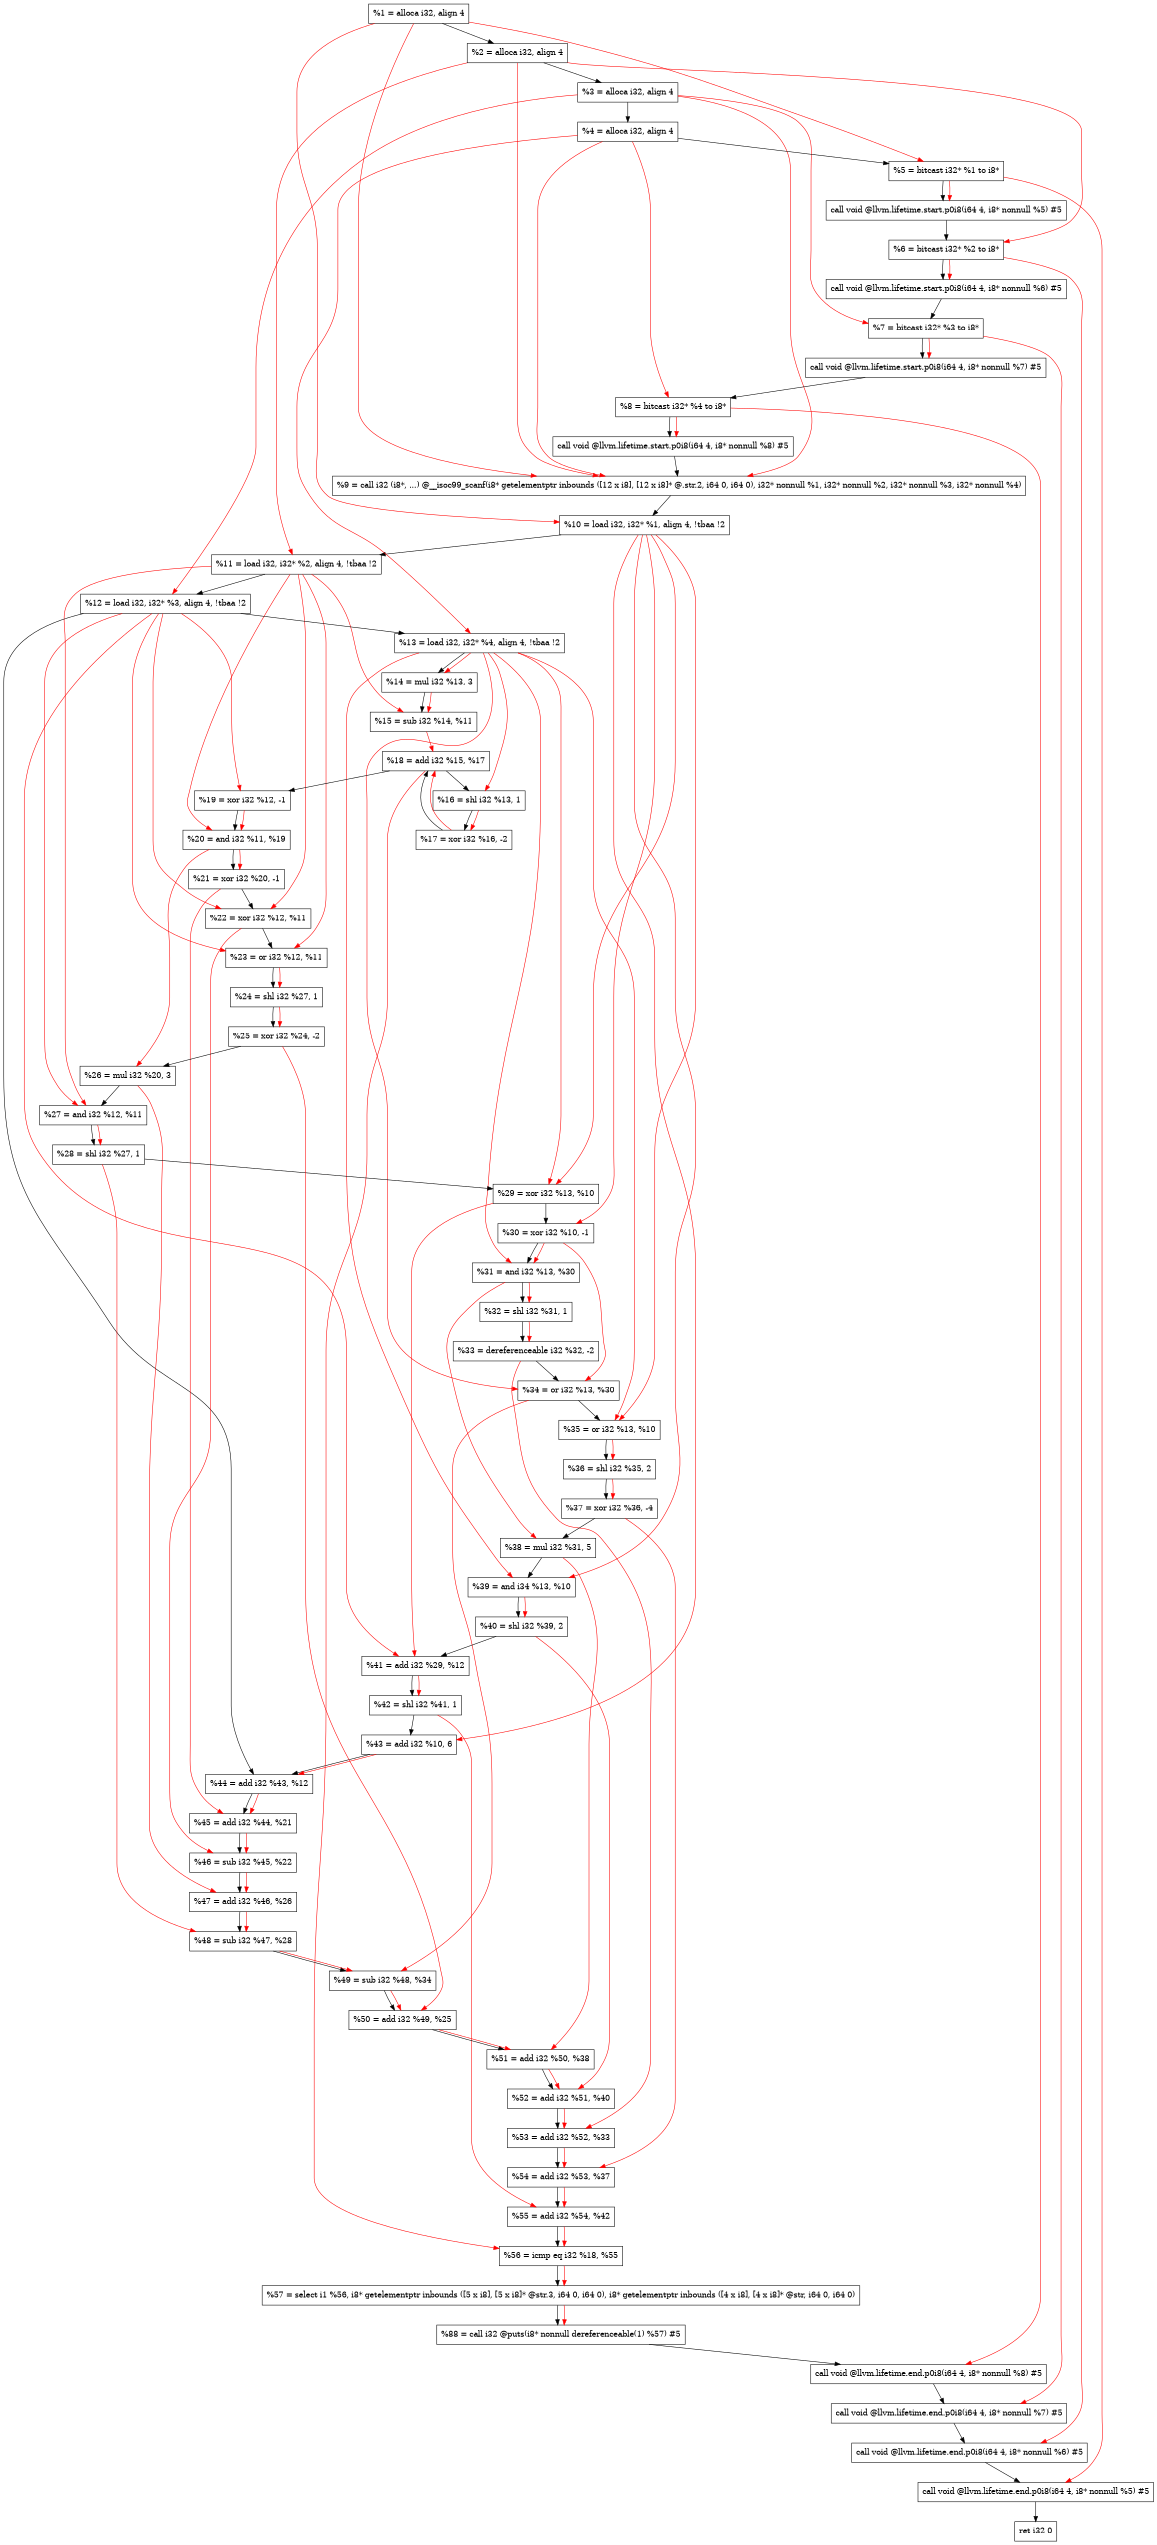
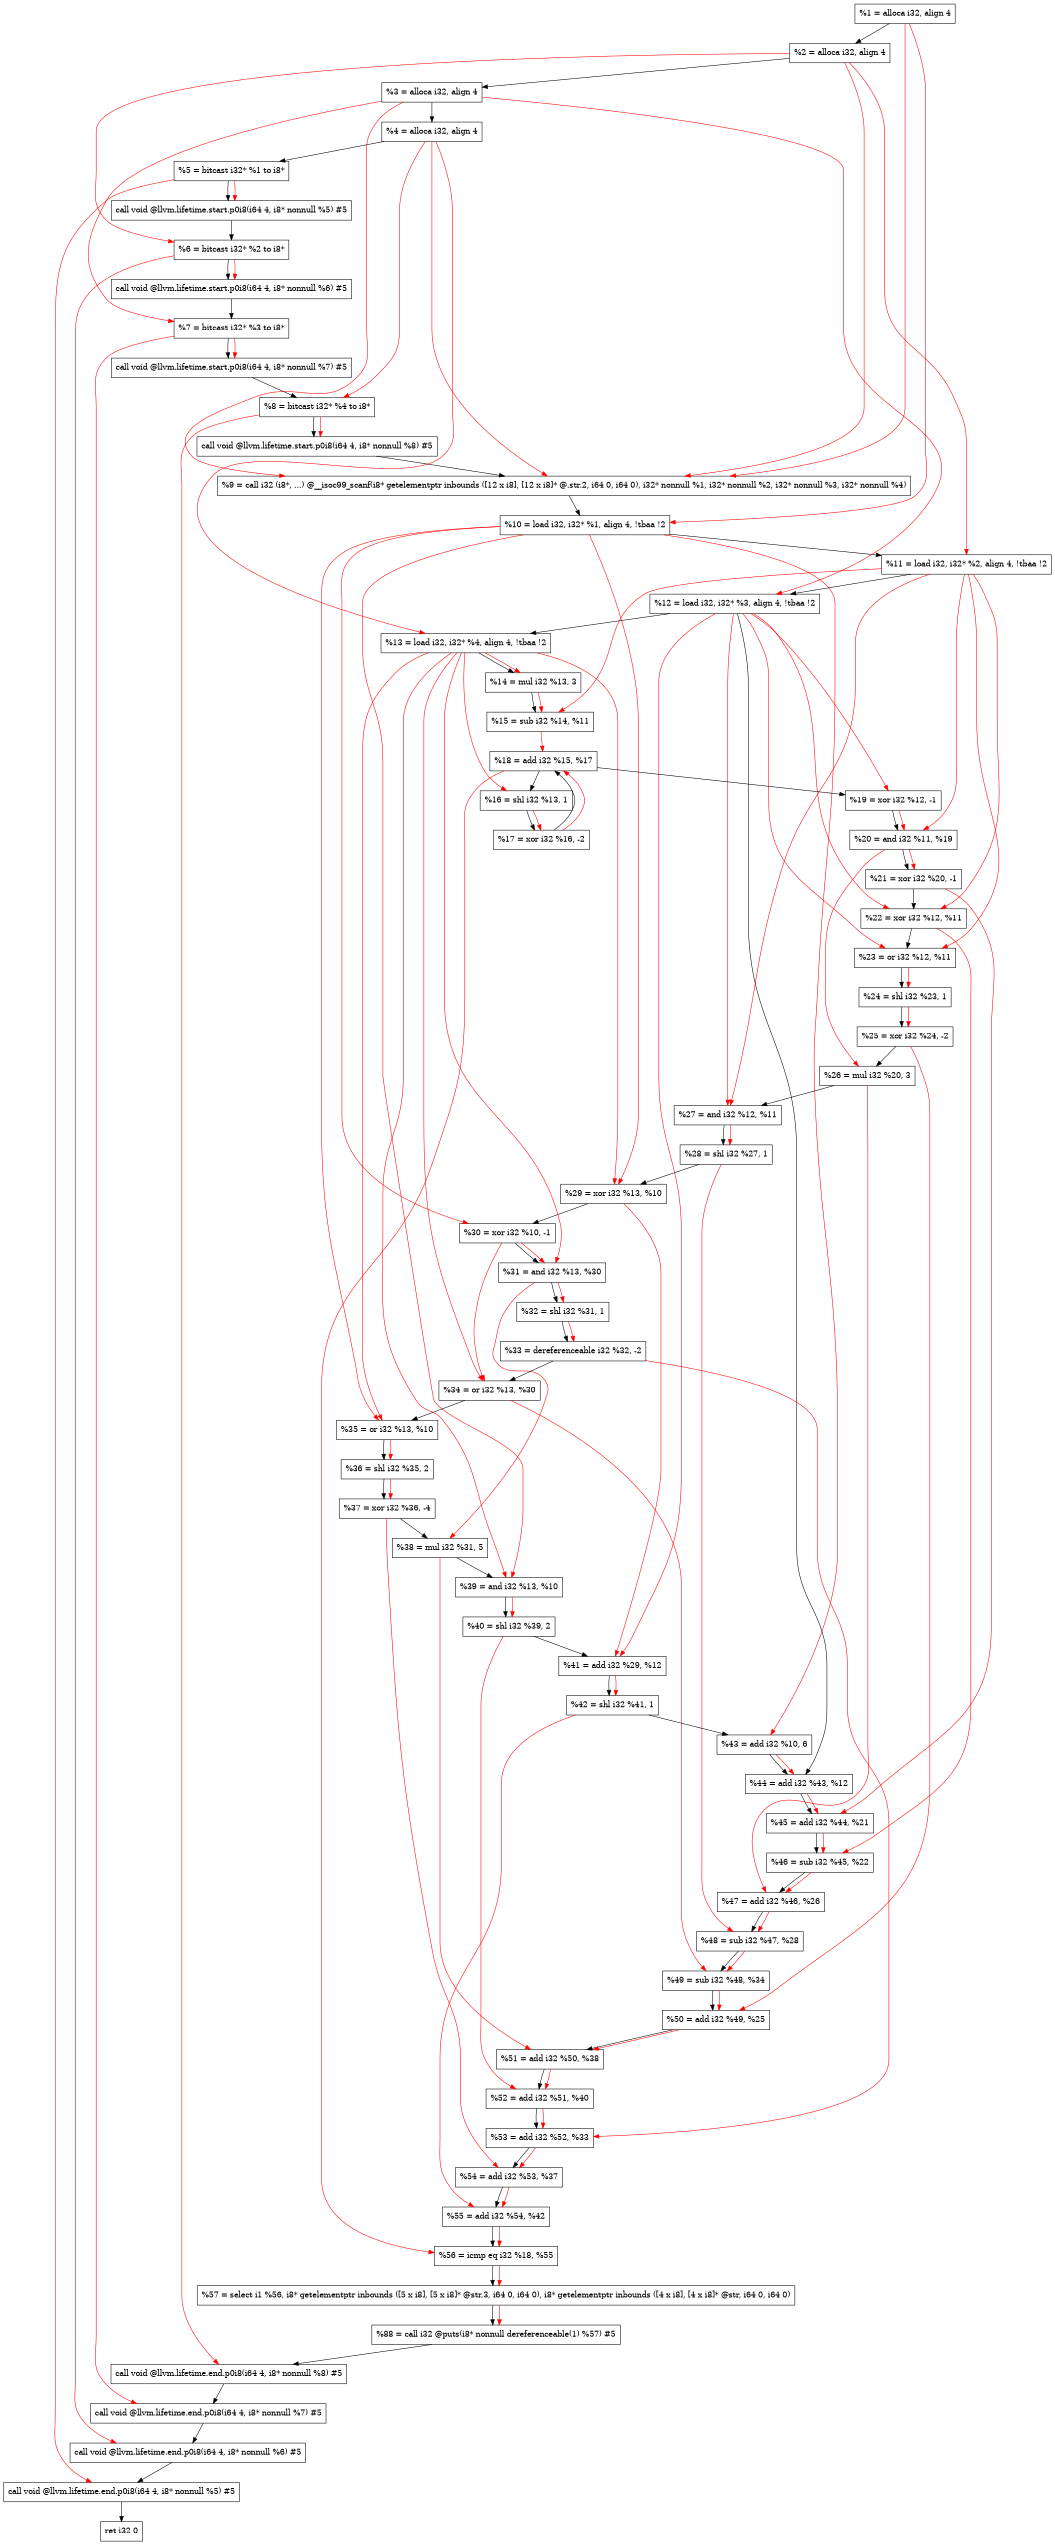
(697, 79) -> none
(276, 997) -> (905, 997)
(522, 1587) -> (509, 1587)
